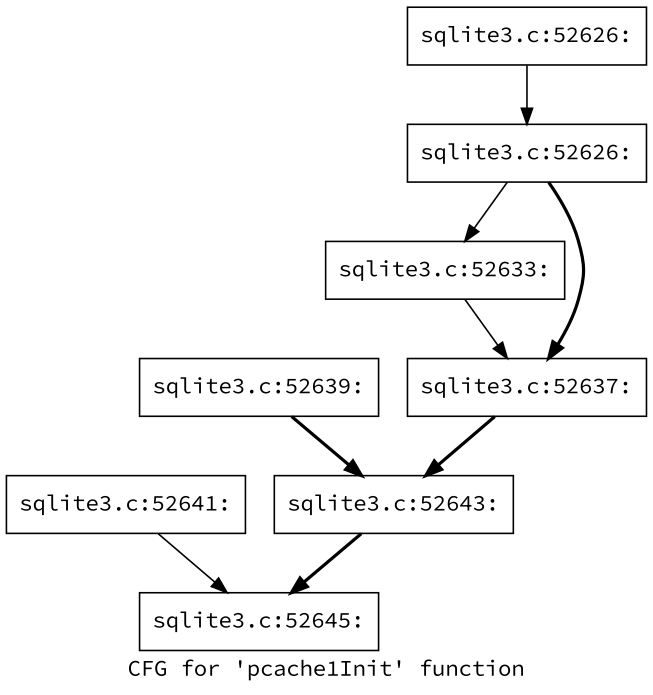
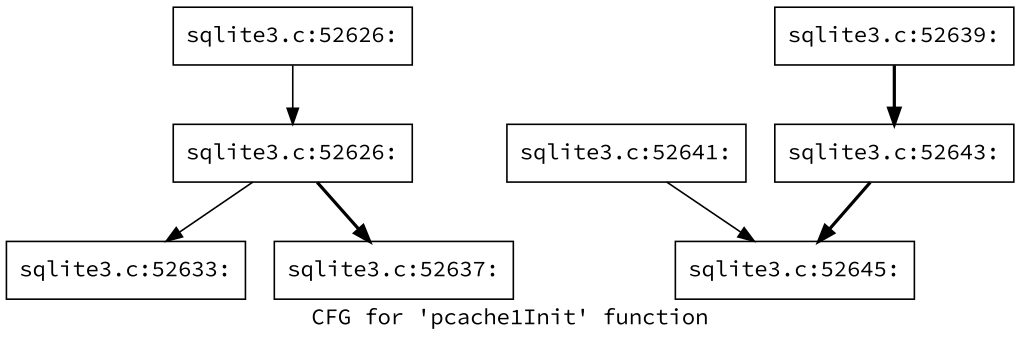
(481, 322) -> none
(466, 441) -> none
